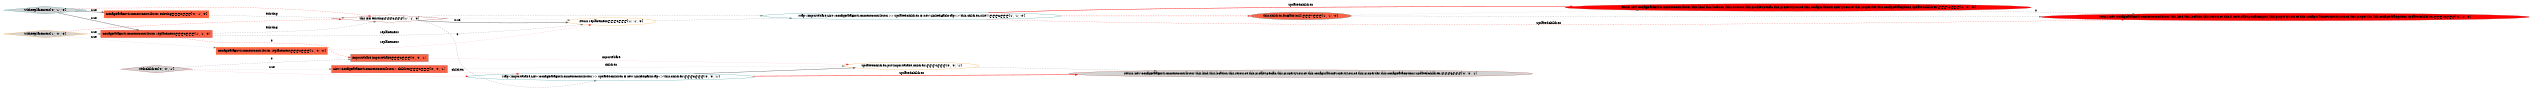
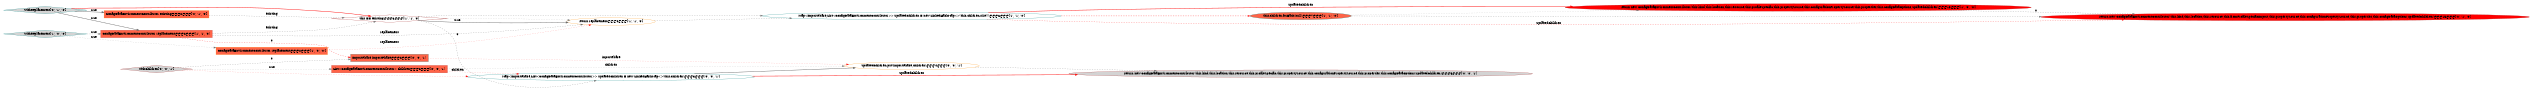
(220, 7) -> (220, 7)
(201, 23) -> none
(45, 34) -> (45, 34)
